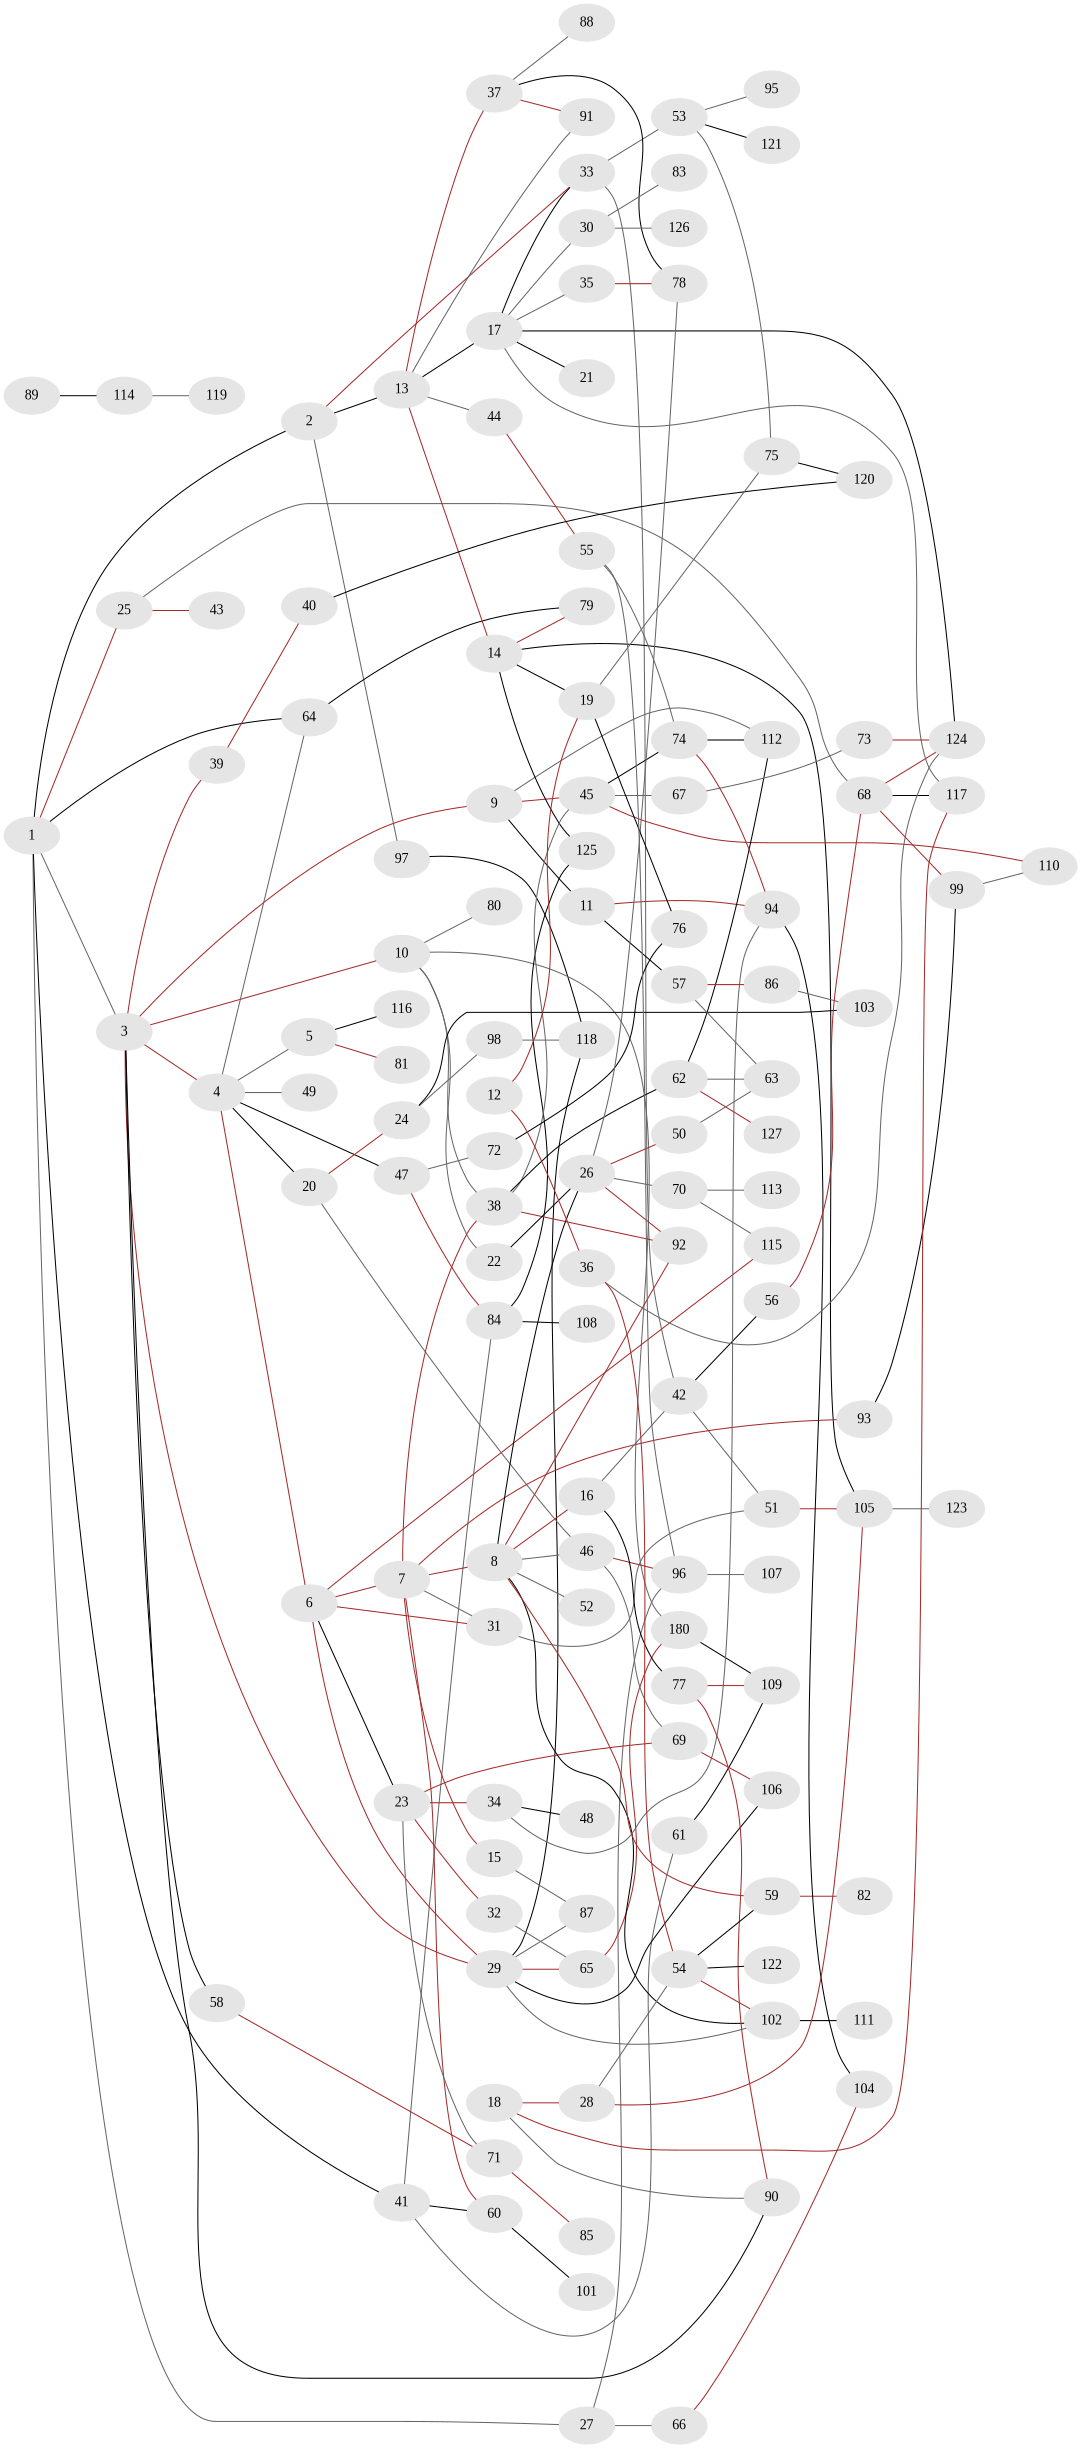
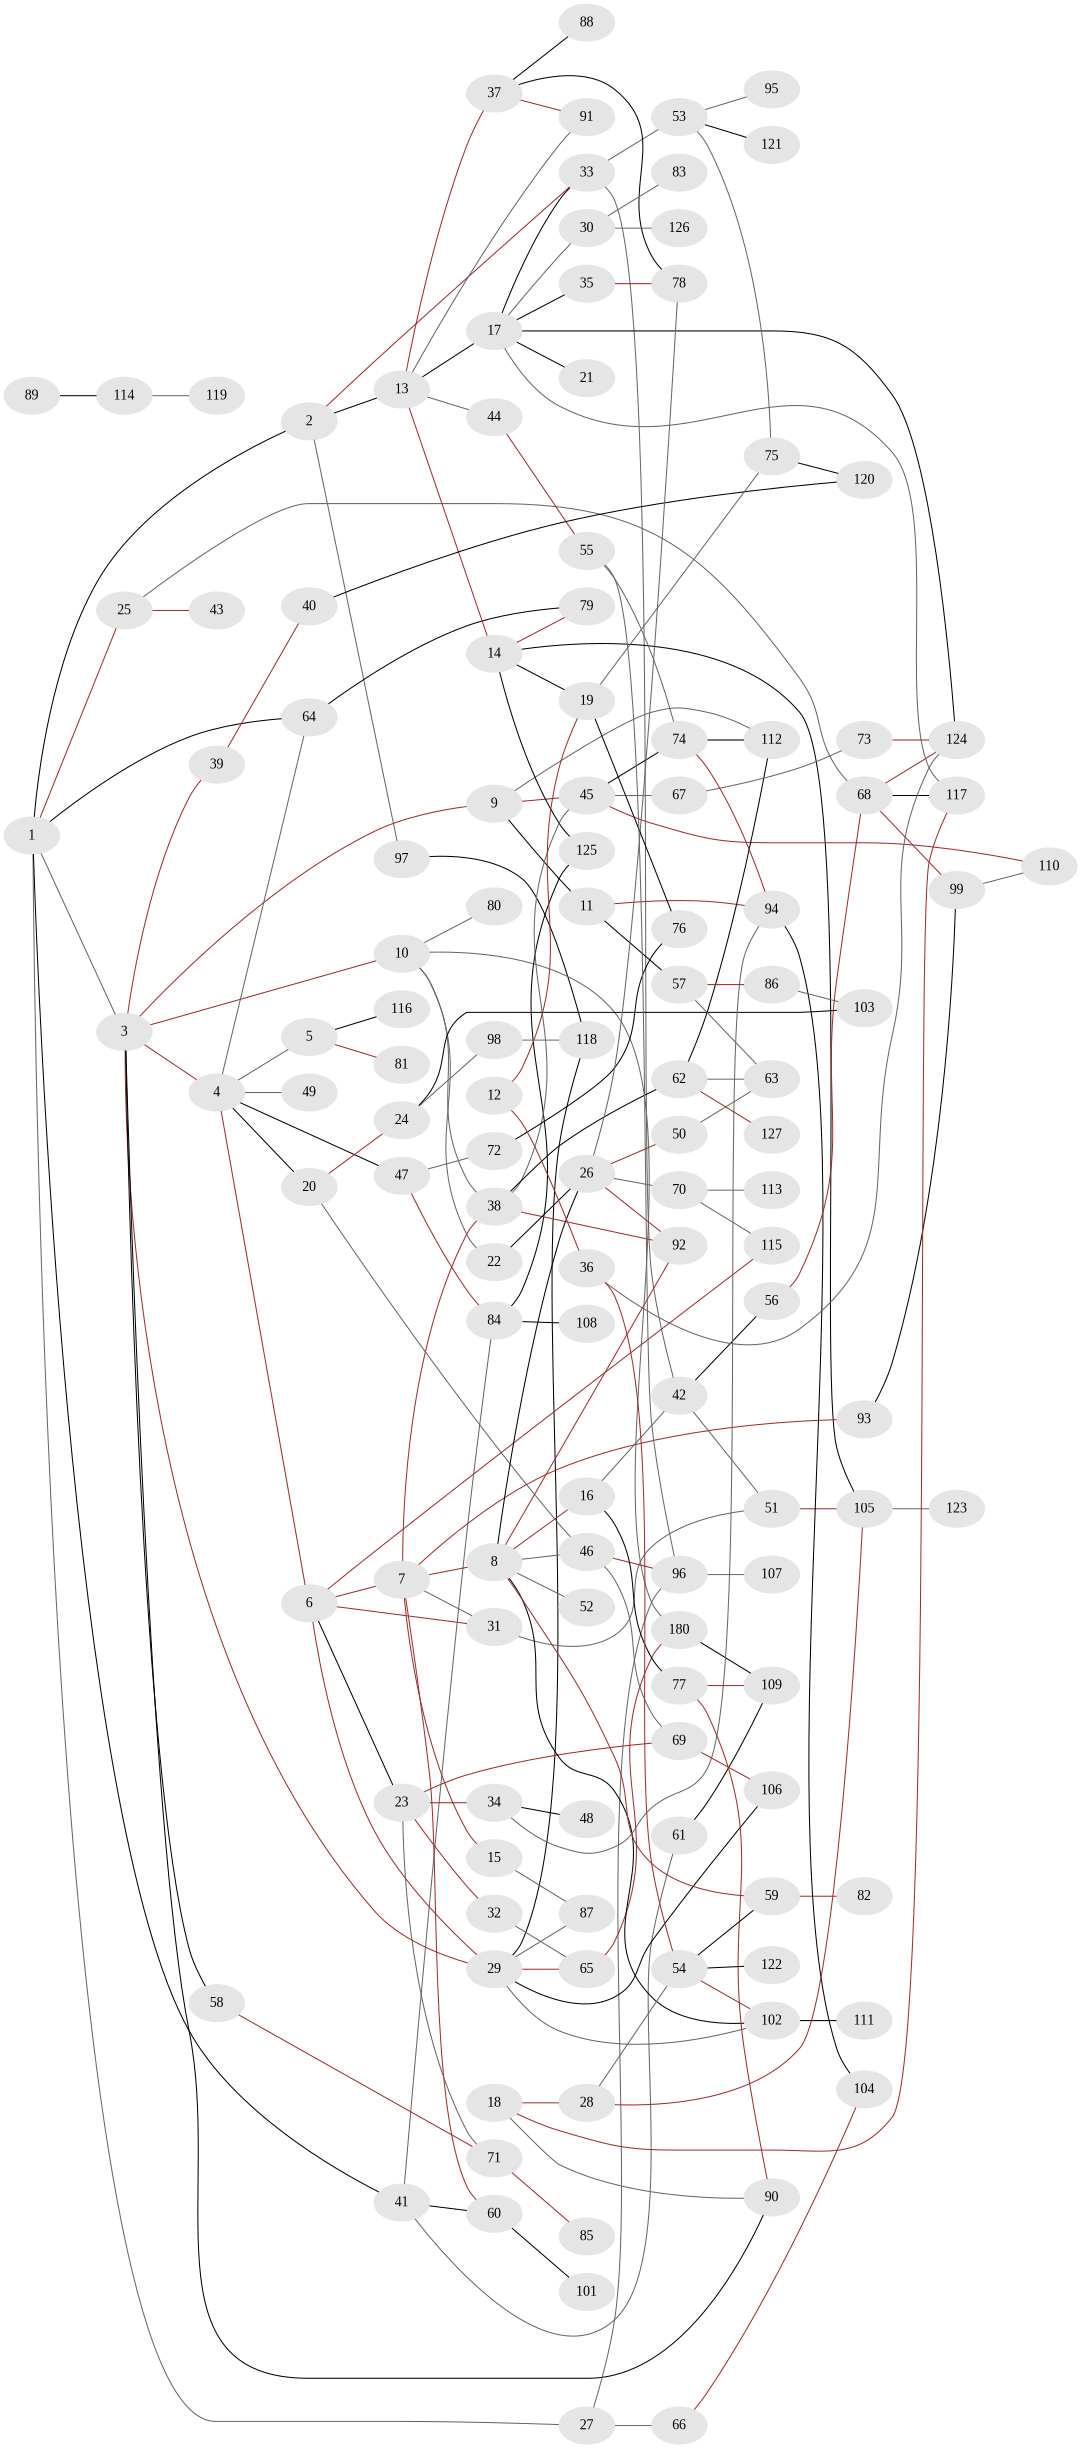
(541, 58) -> (541, 58)
(541, 307) -> (541, 307)
